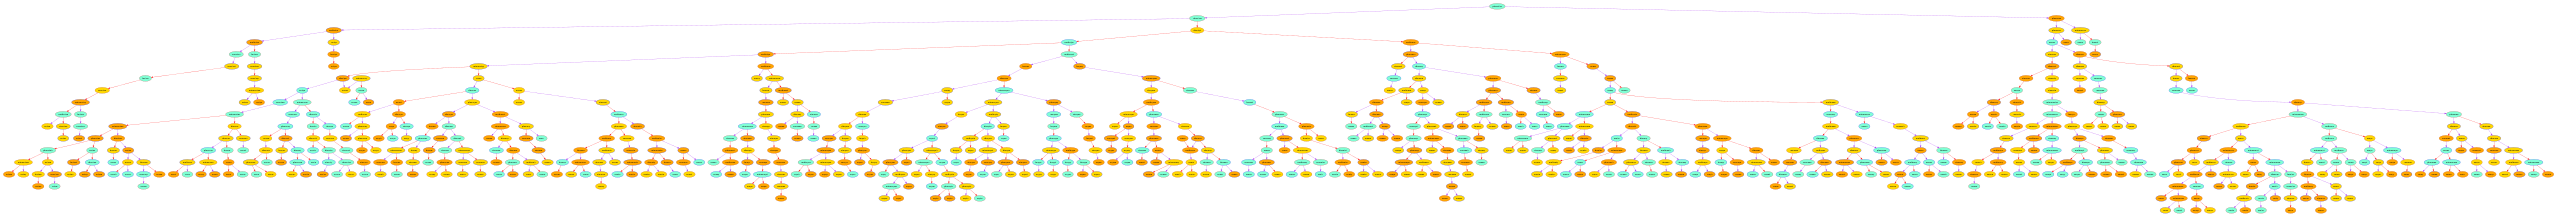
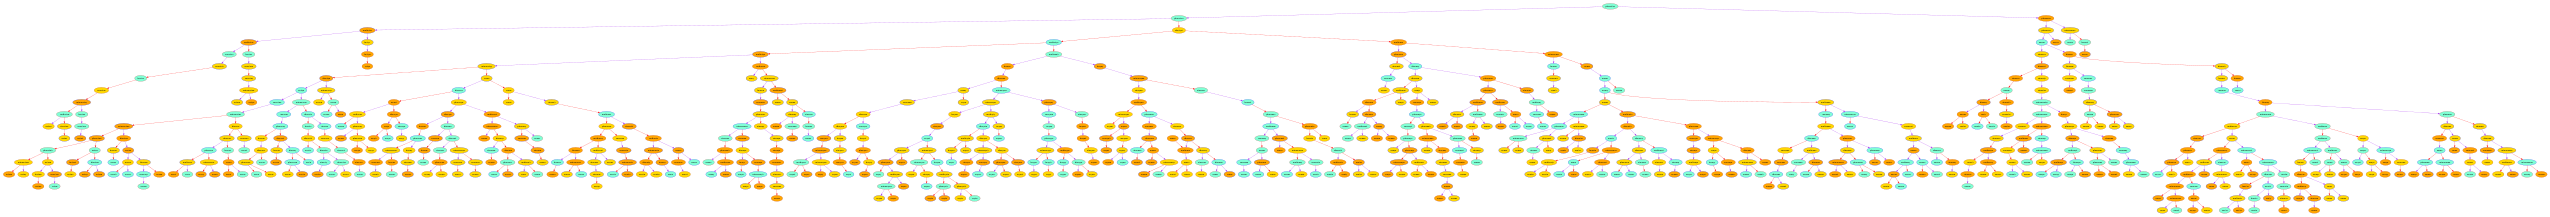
(1610, 78) -> (1605, 78)
(344, 83) -> (326, 84)
